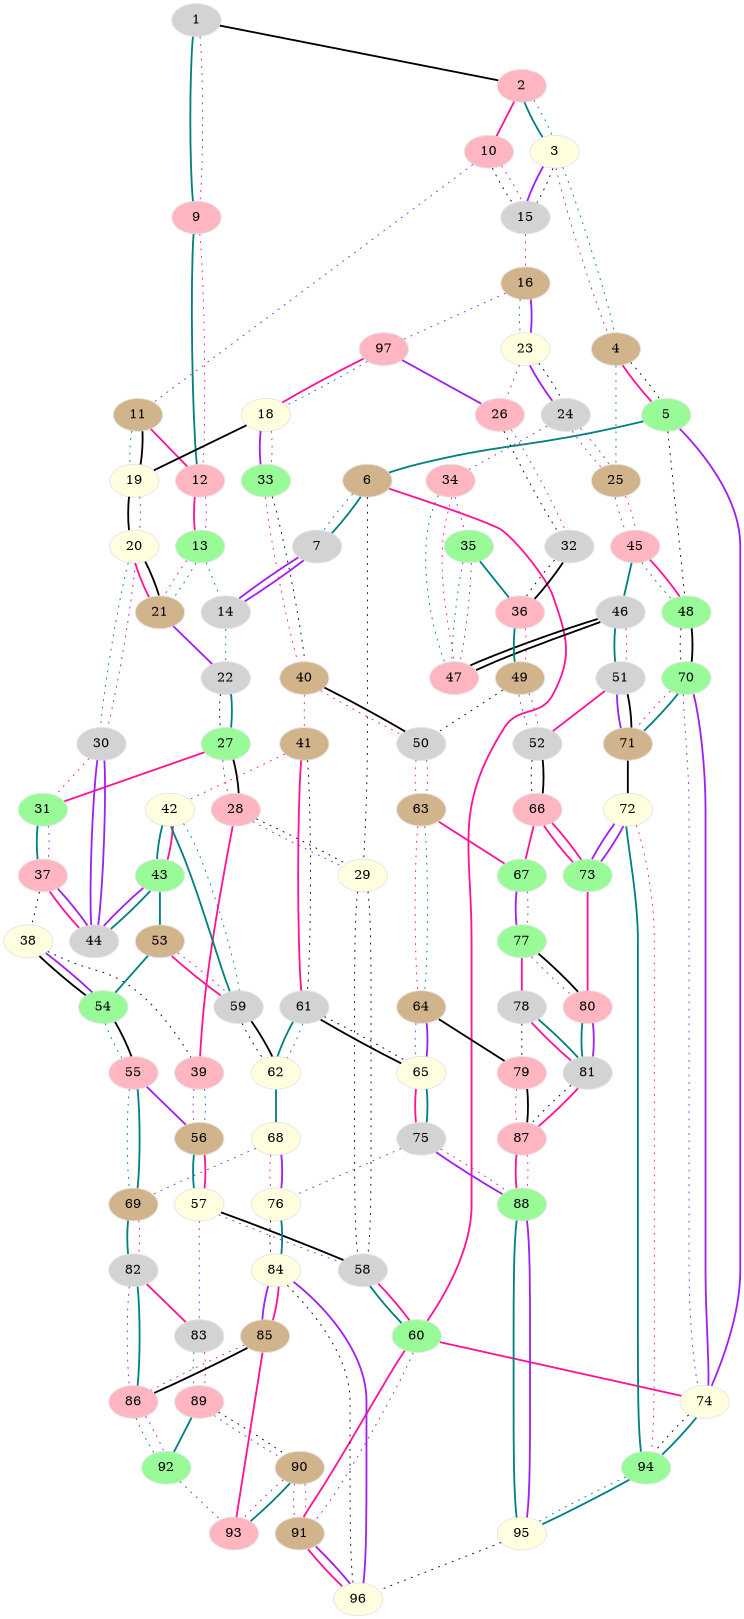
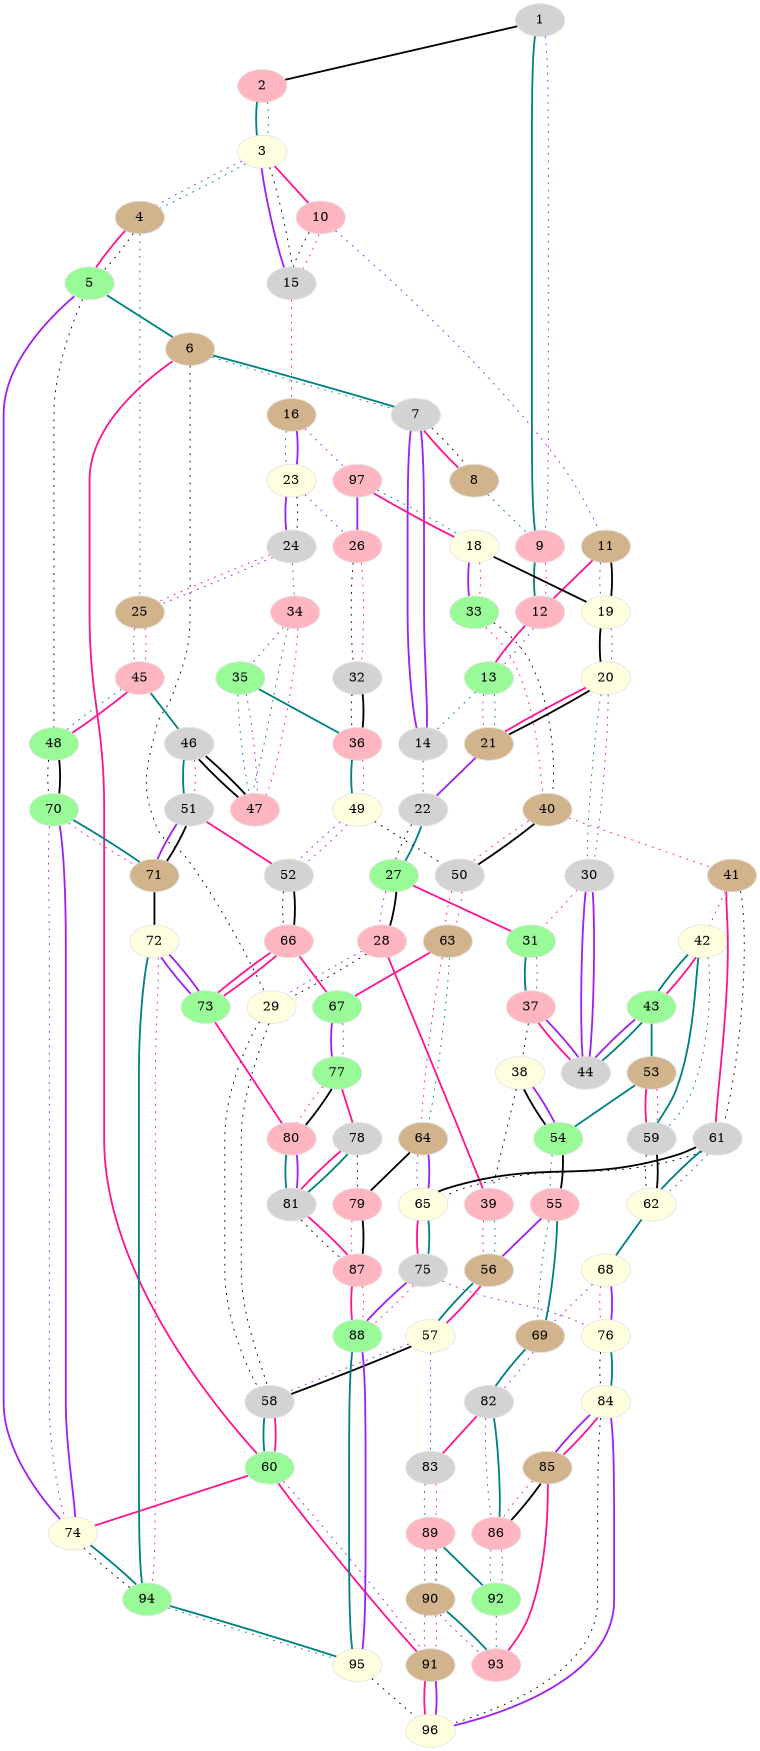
(505, 119) -> (292, 185)
none -> (474, 481)
(520, 678) -> (357, 810)
